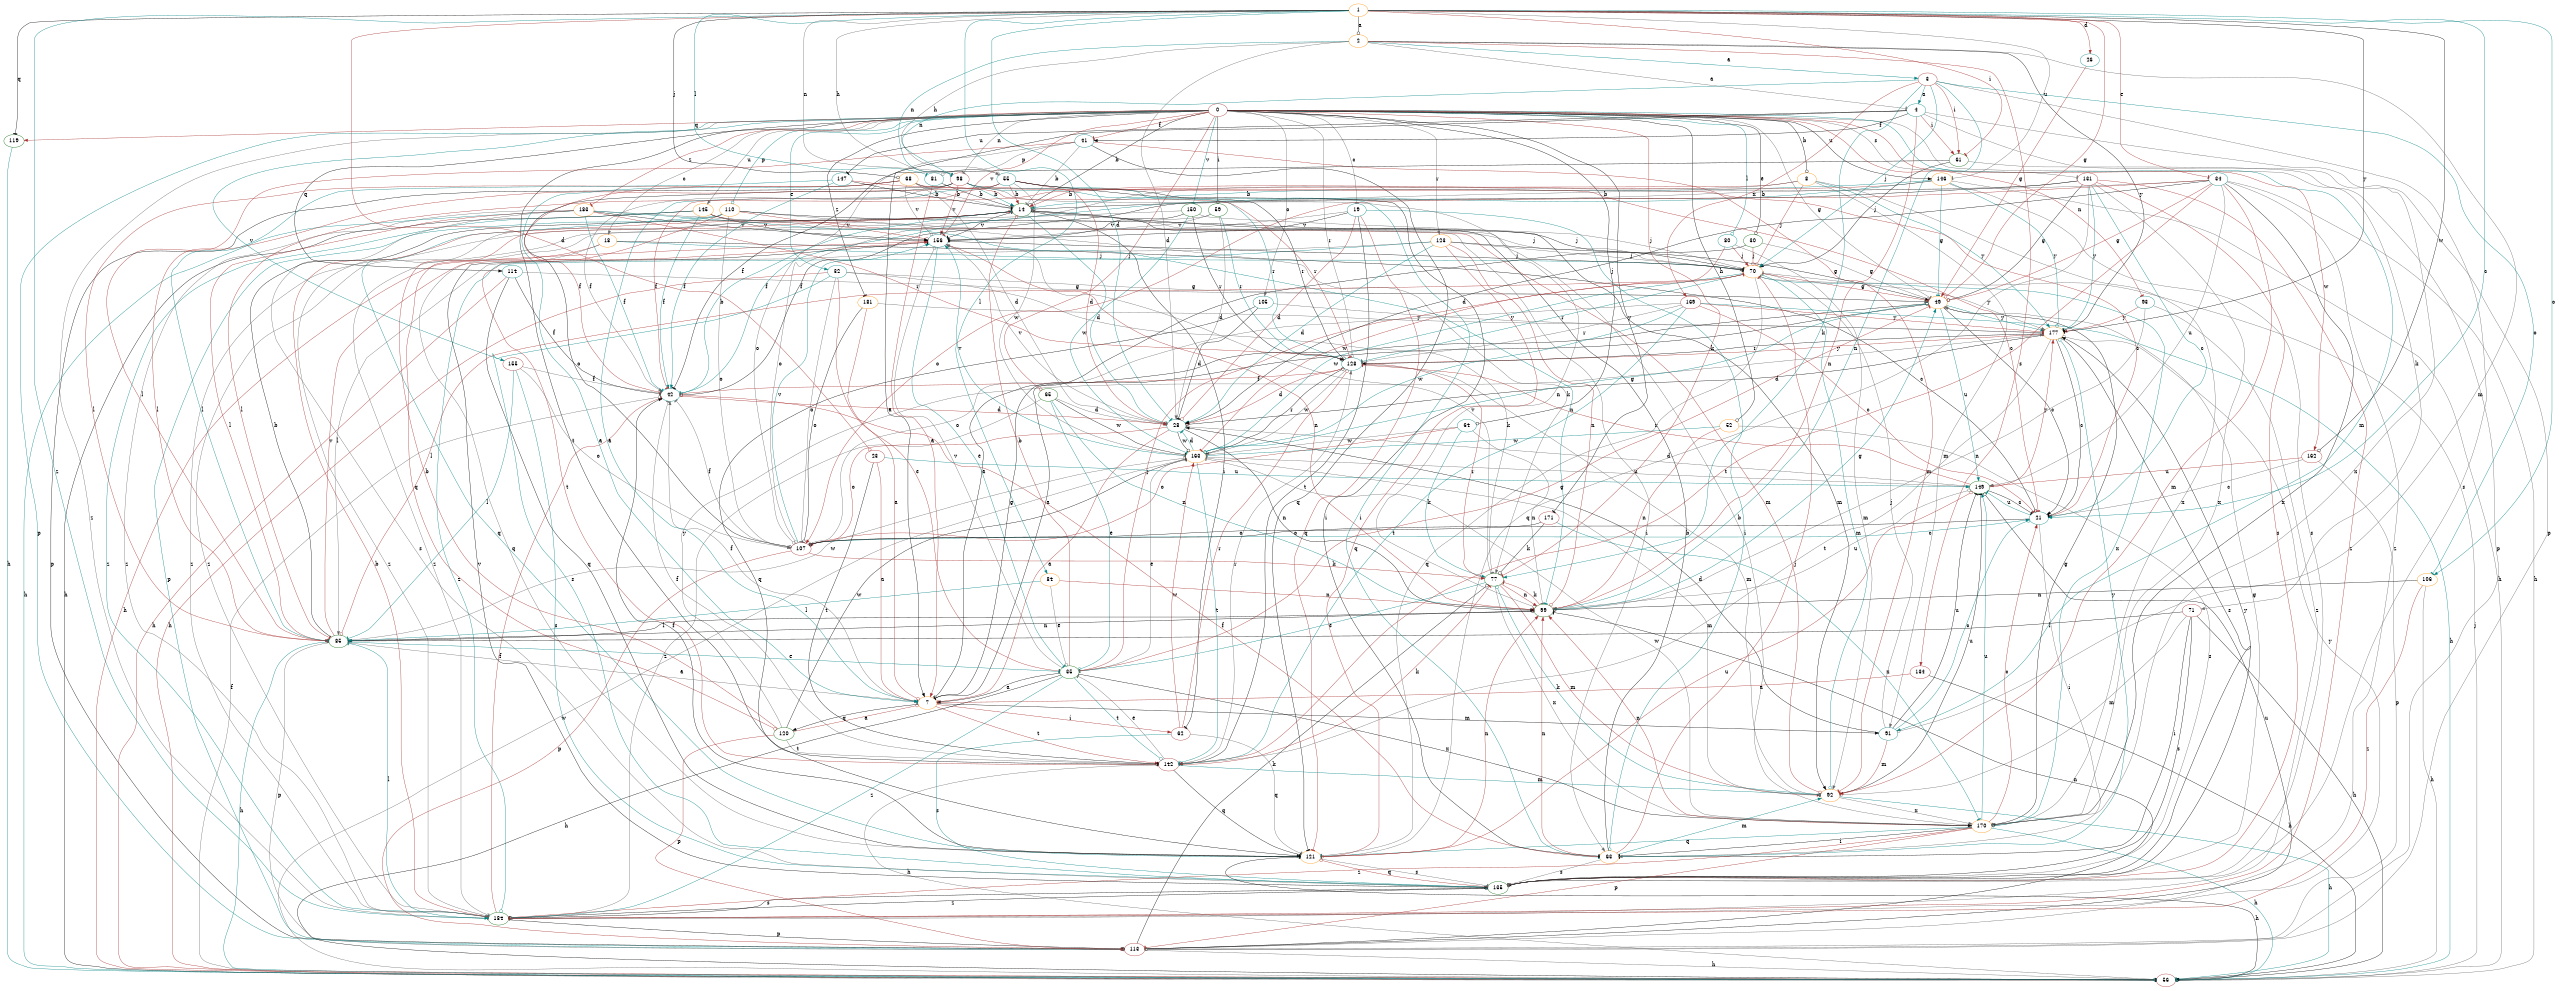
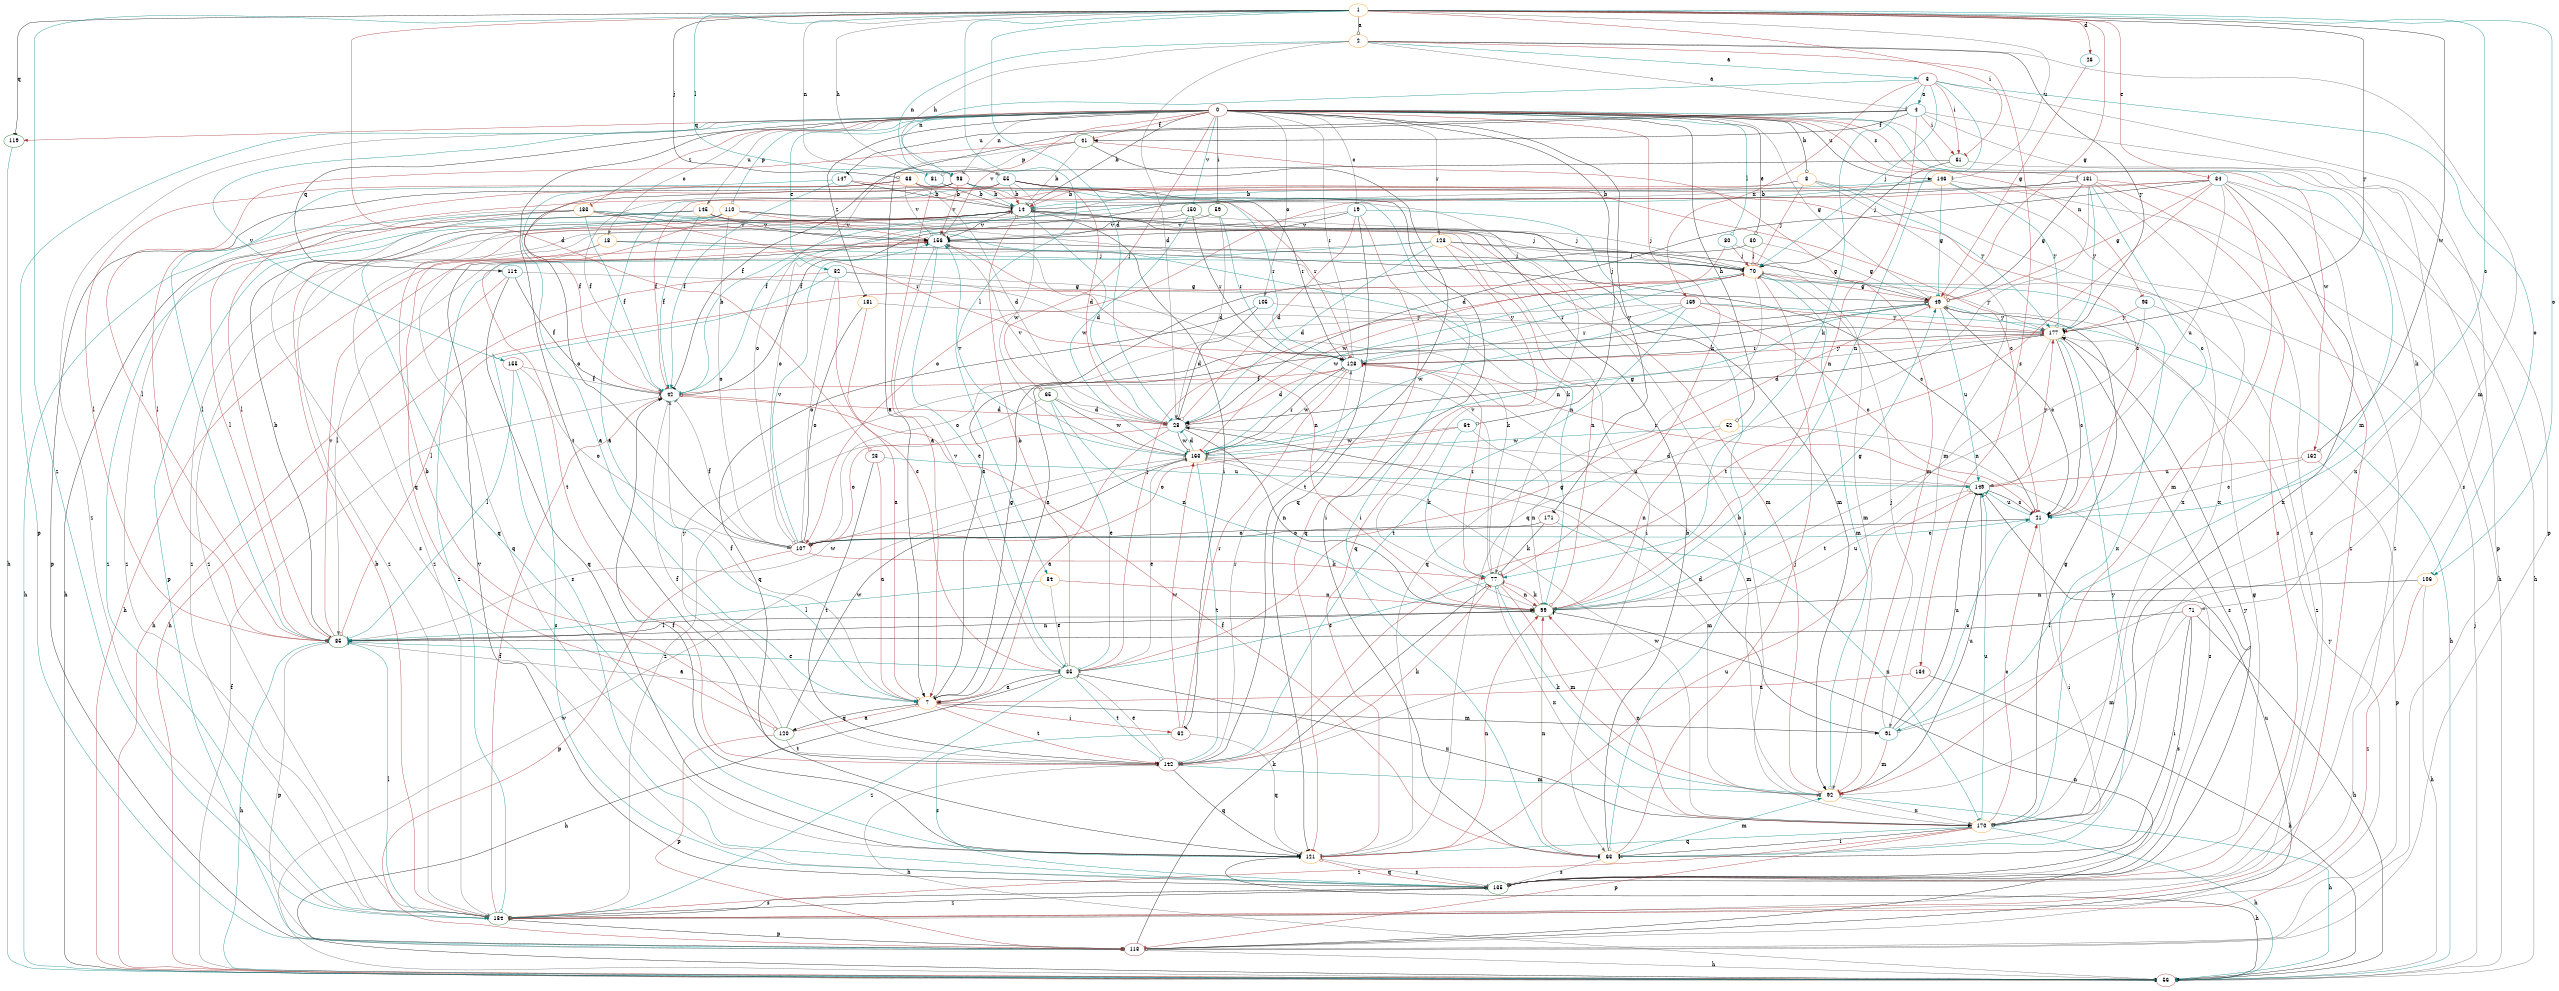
(1084, 141) -> (1084, 141)
